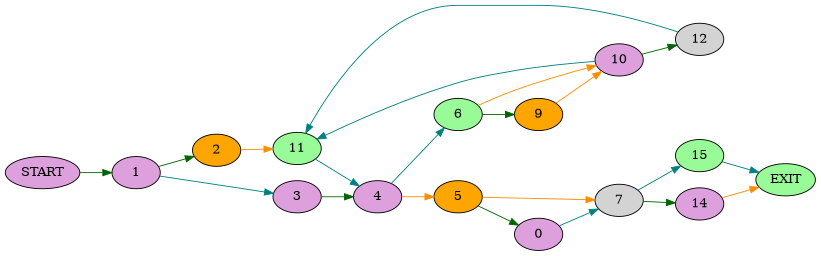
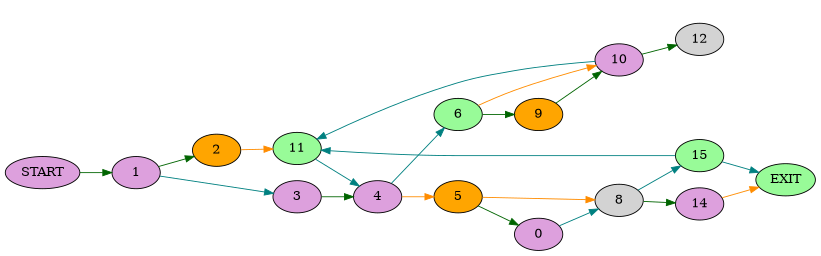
(470, 5) -> (503, 156)
(575, 90) -> (575, 90)
(619, 200) -> (619, 200)
